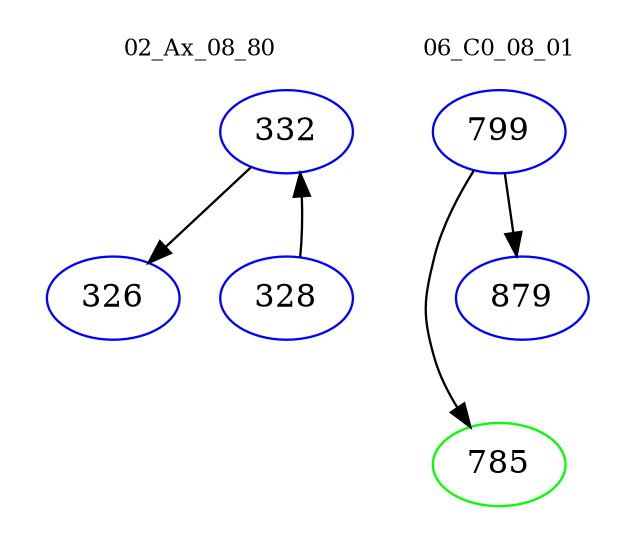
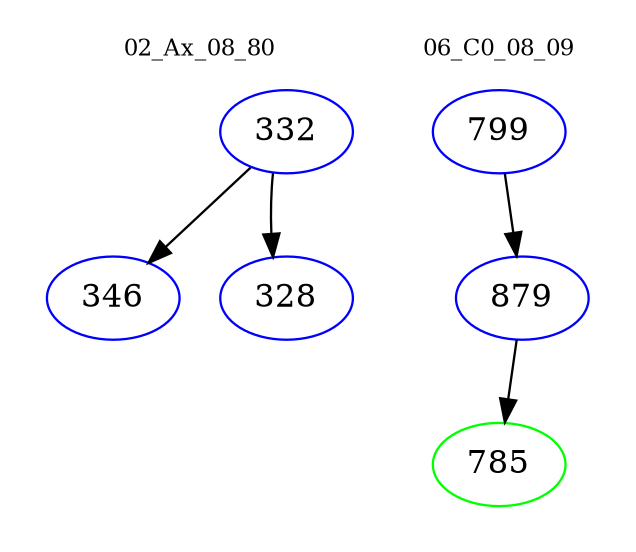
(499, 50) -> (499, 50)
(302, 227) -> (271, 203)
(428, 287) -> (512, 369)
(113, 298) -> (113, 298)
